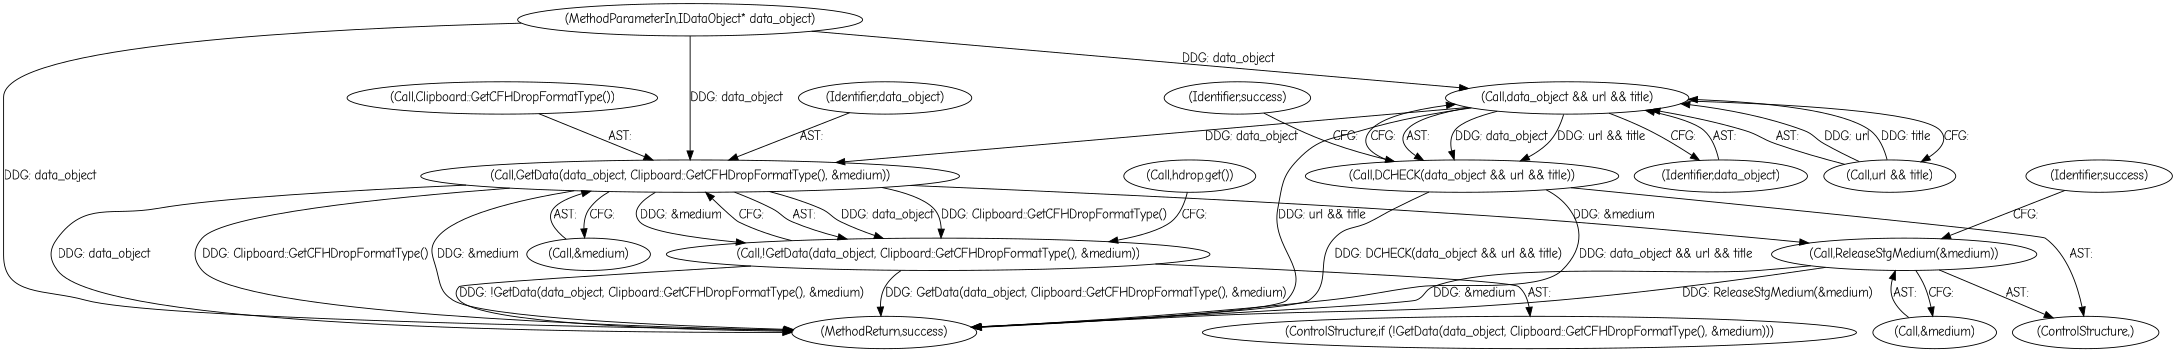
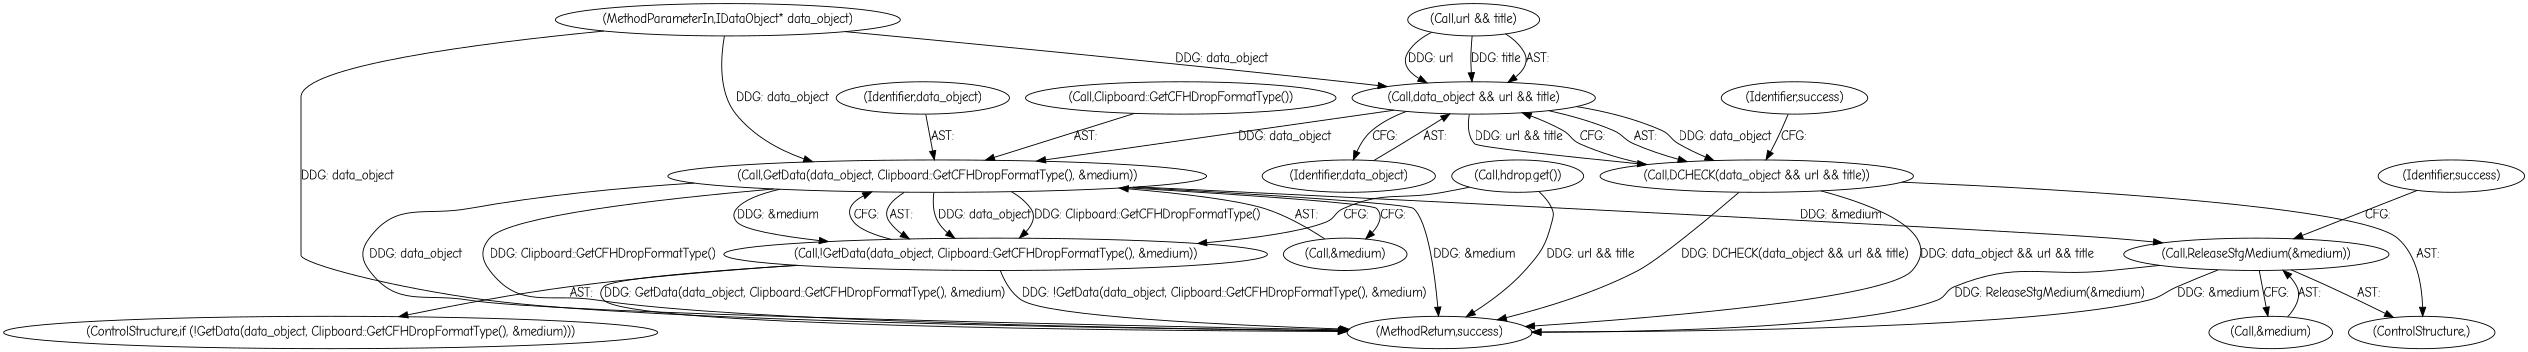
(1832, 109) -> none
(1294, 288) -> (1533, 261)
